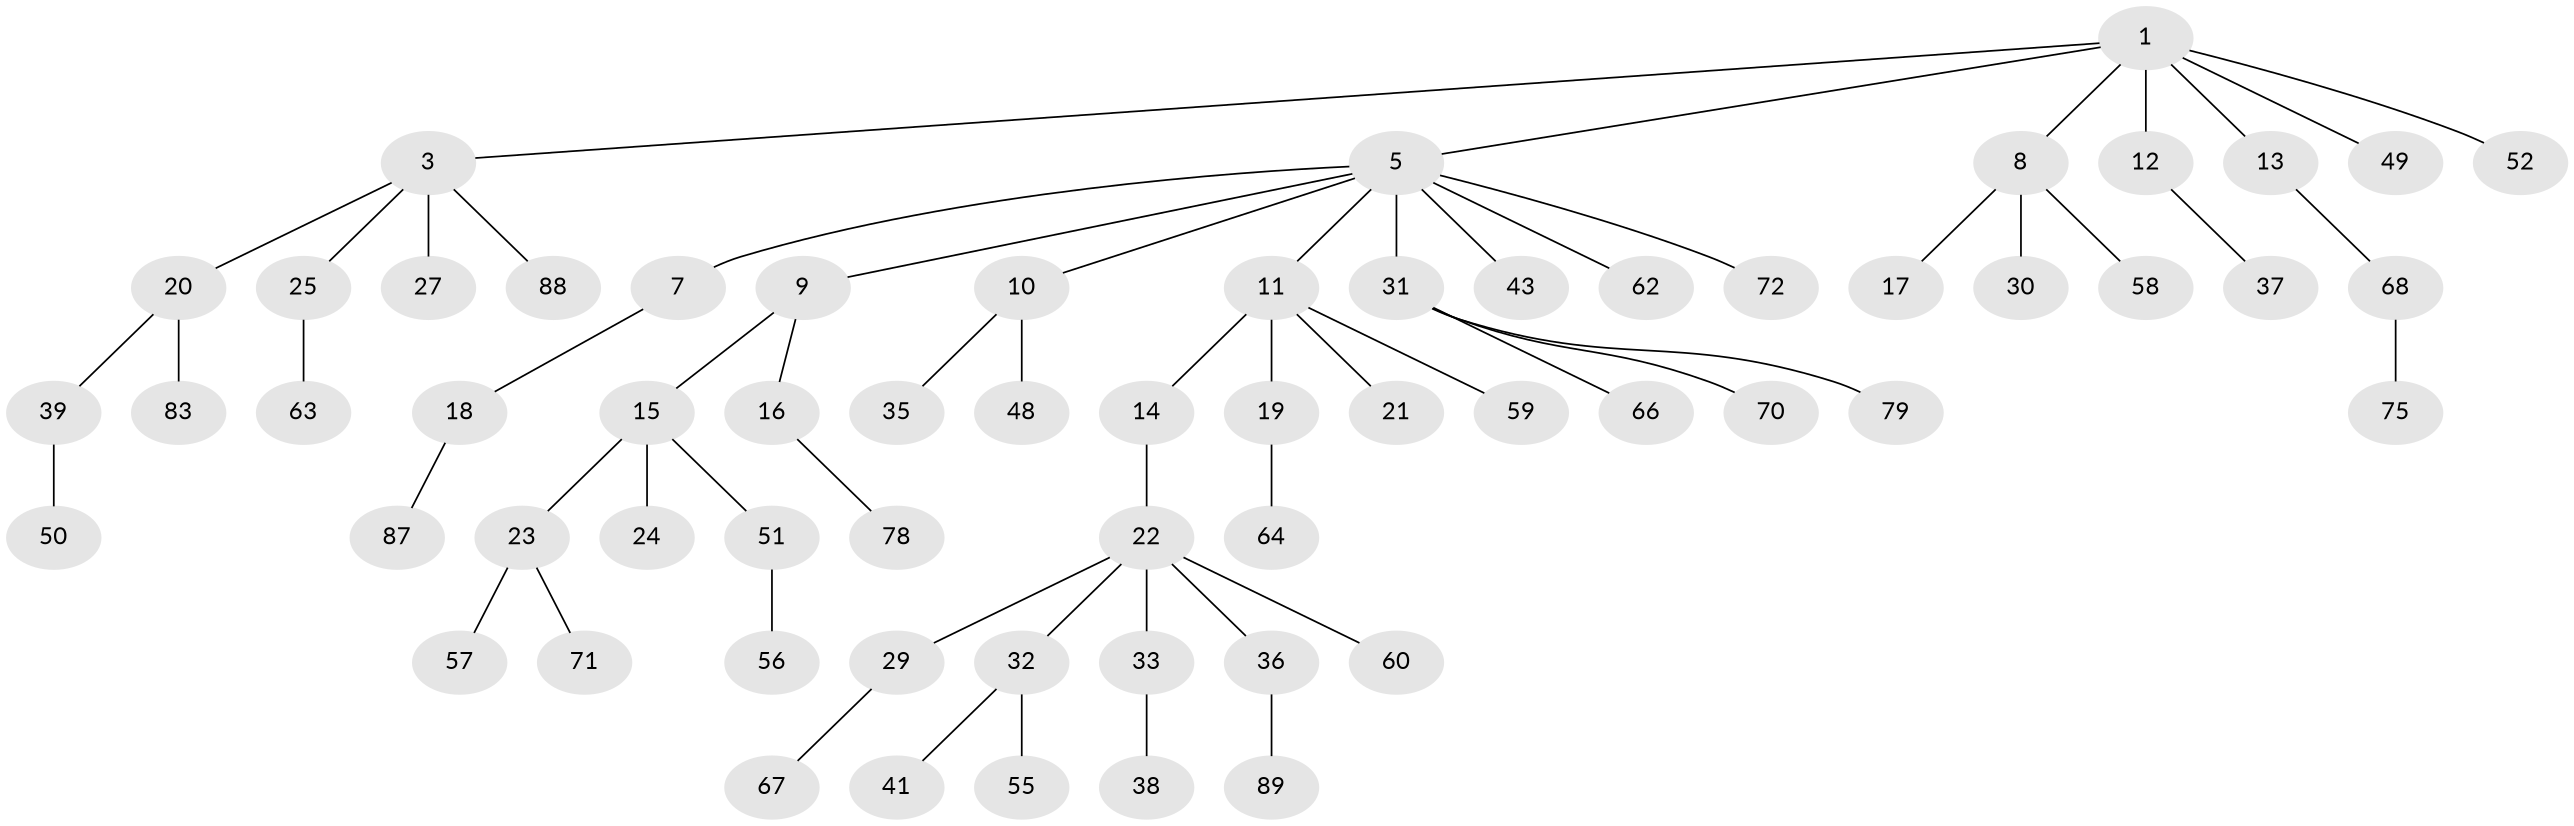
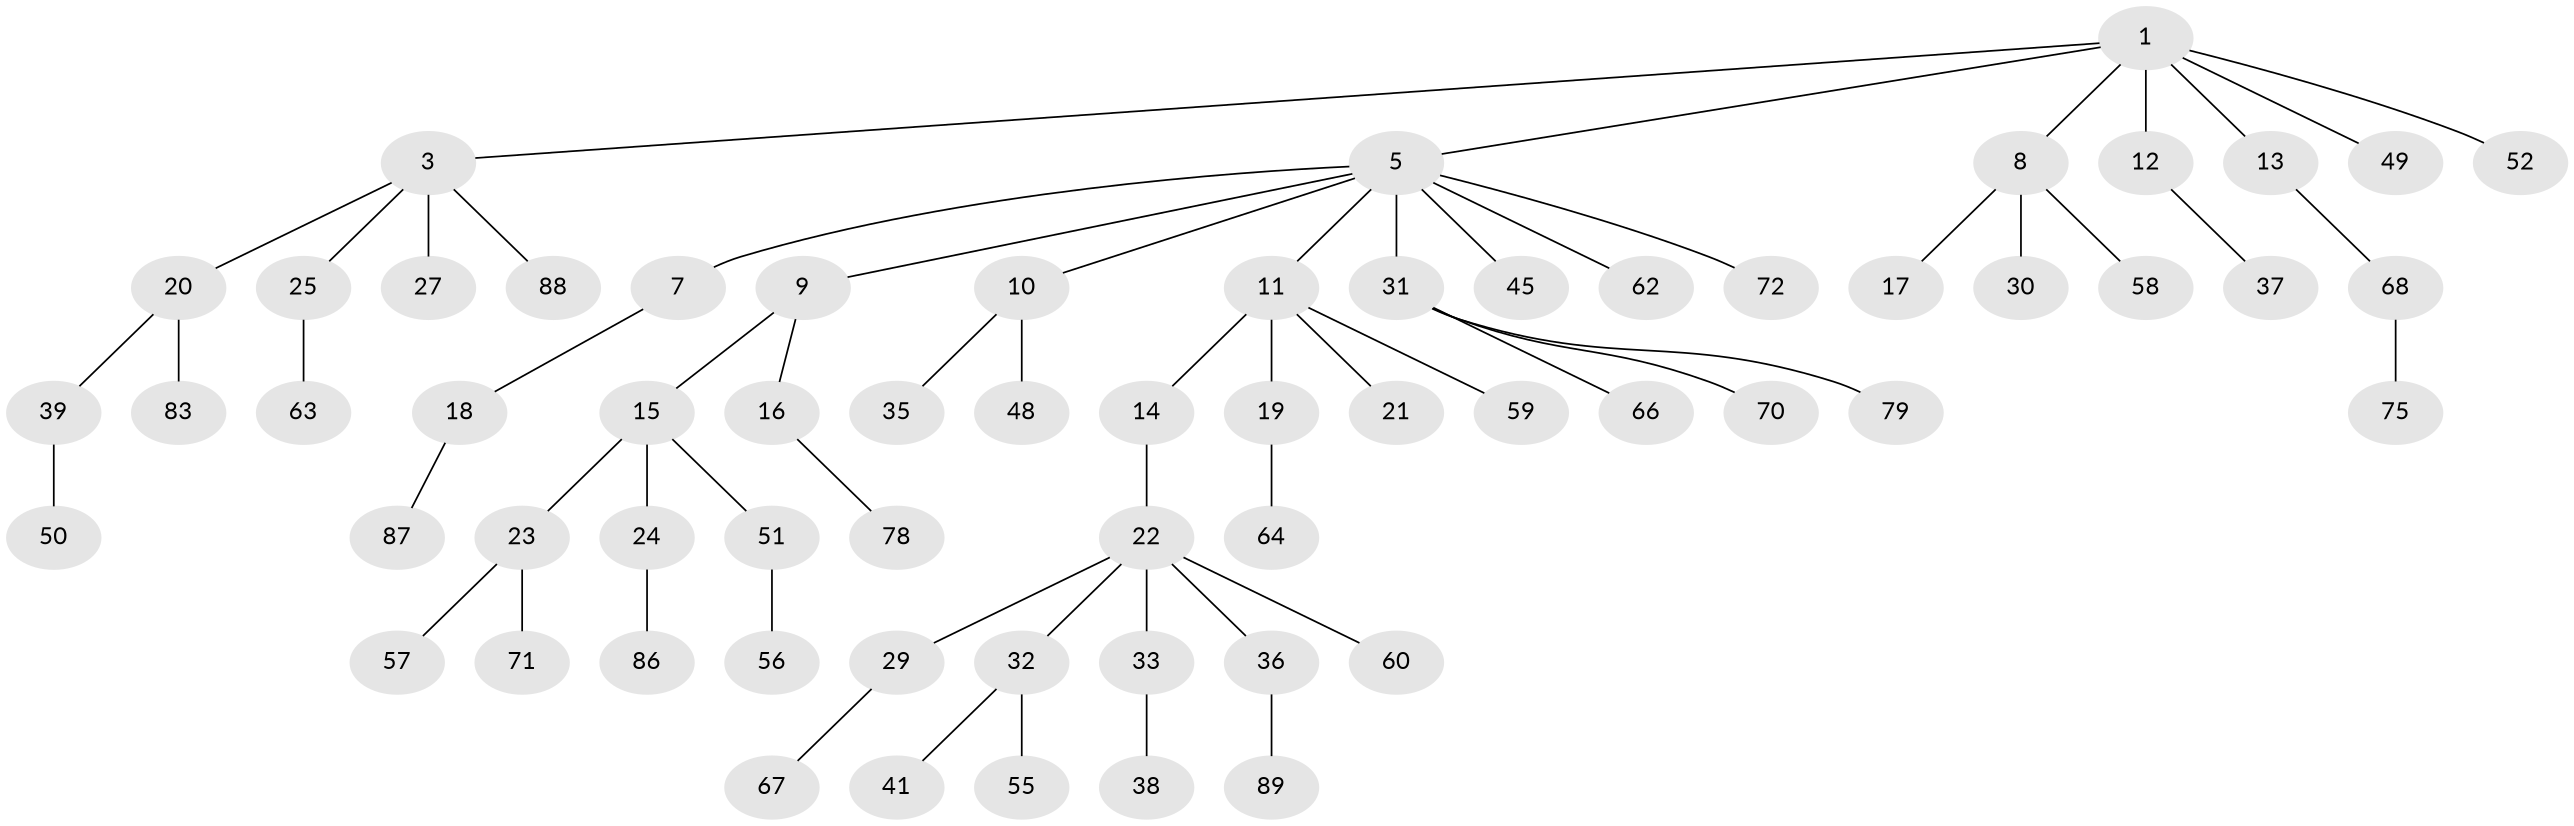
(1521, 288) -> (1521, 288)
none -> (647, 663)
